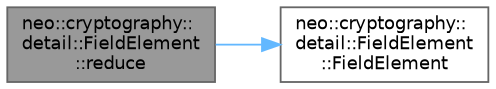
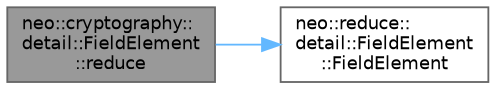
(384, 45) -> (384, 45)
